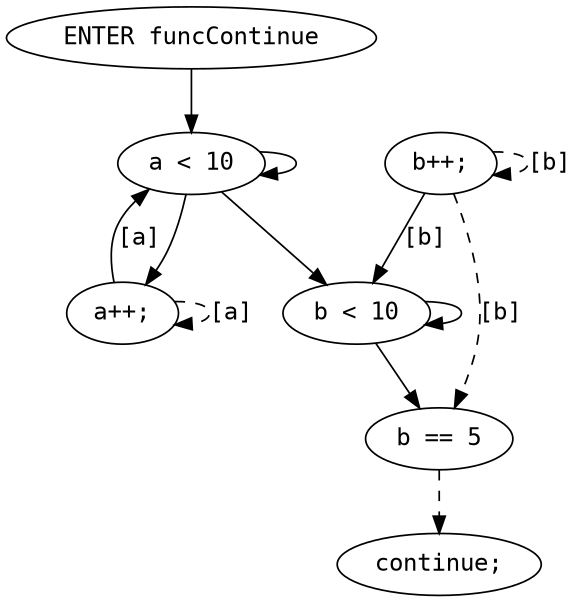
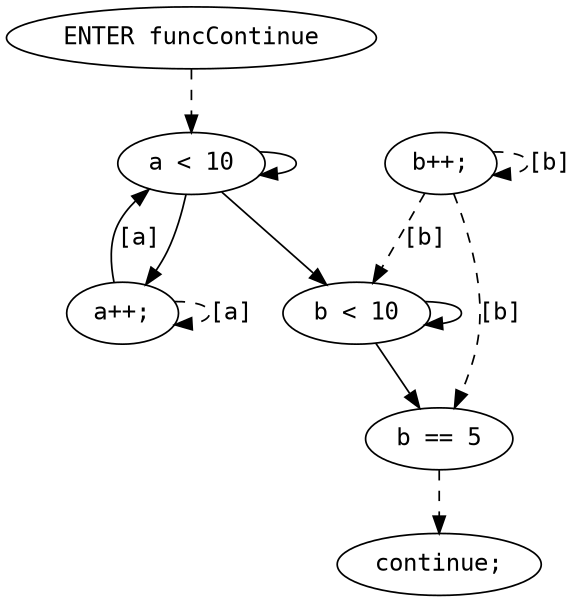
(191, 92) -> (191, 92)
(403, 231) -> (403, 231)
